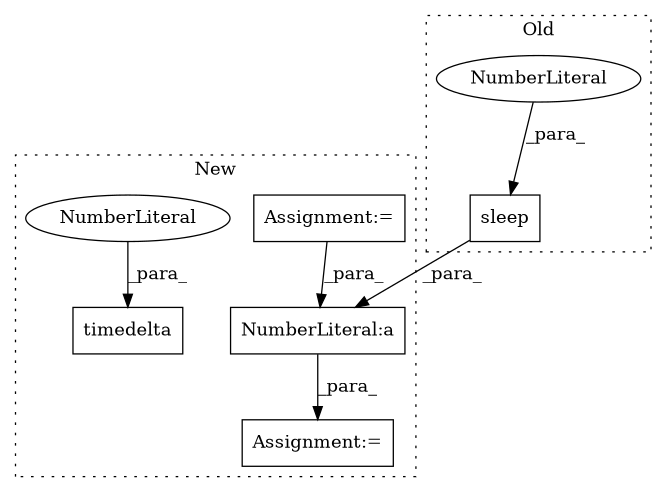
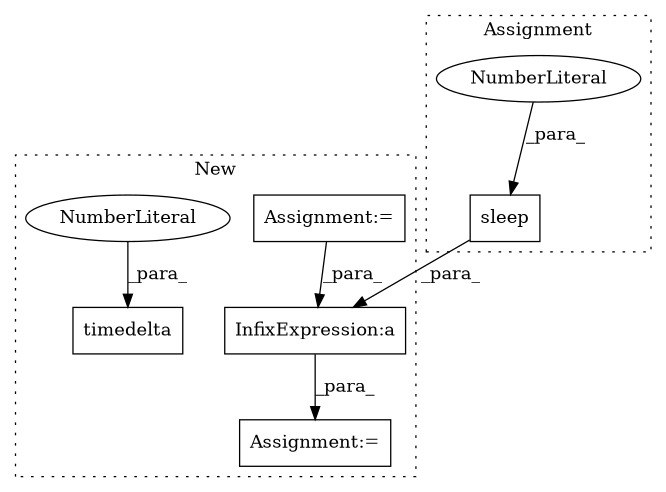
(539, 30) -> (539, 30)
(318, 331) -> (315, 331)
